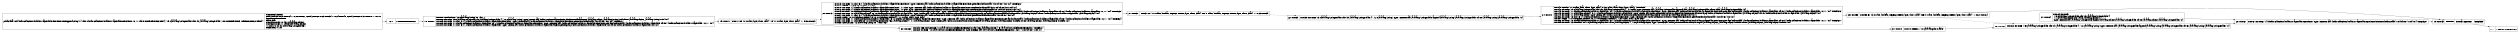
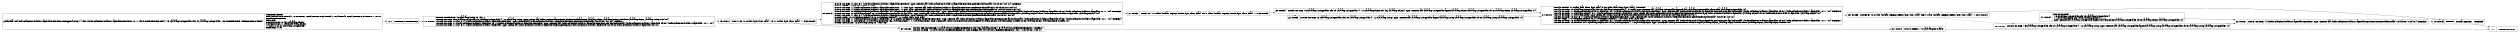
none -> (1406, 11)
(406, 21) -> (406, 21)
(1969, 28) -> (2216, 30)
(2506, 29) -> (2506, 29)
